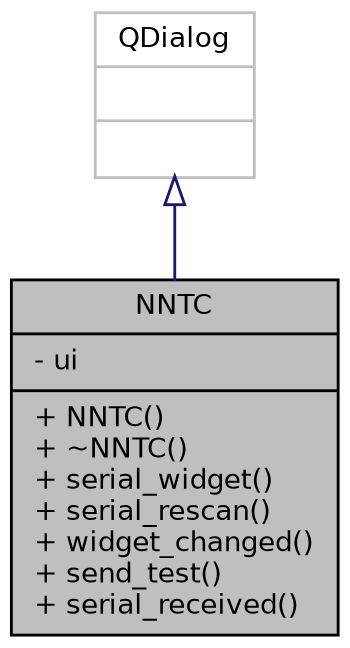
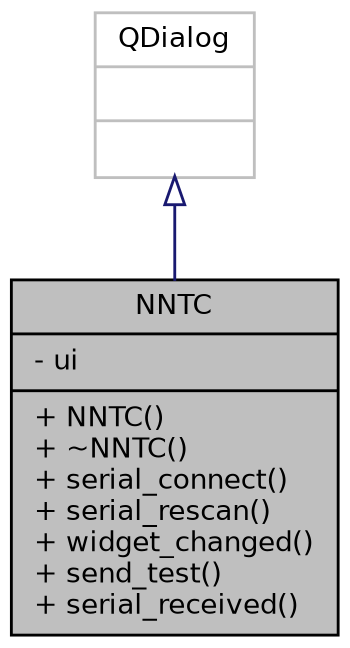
(155, 480) -> (162, 480)
